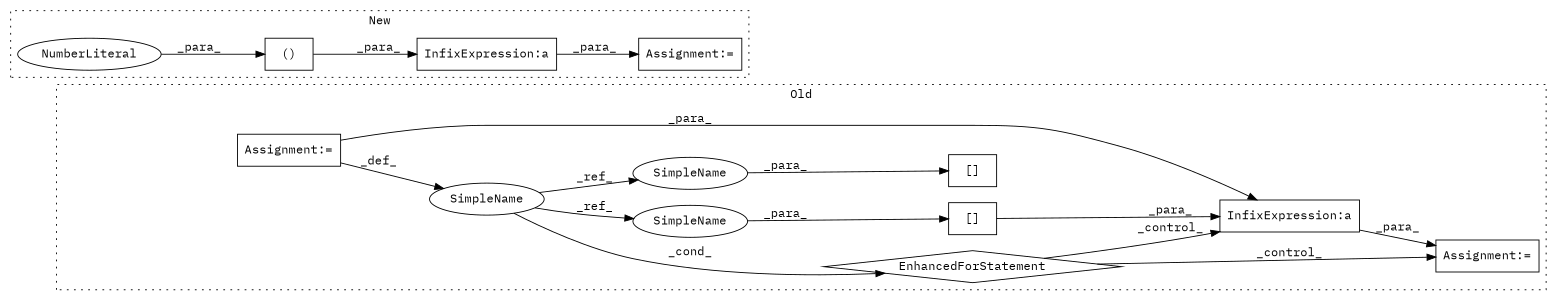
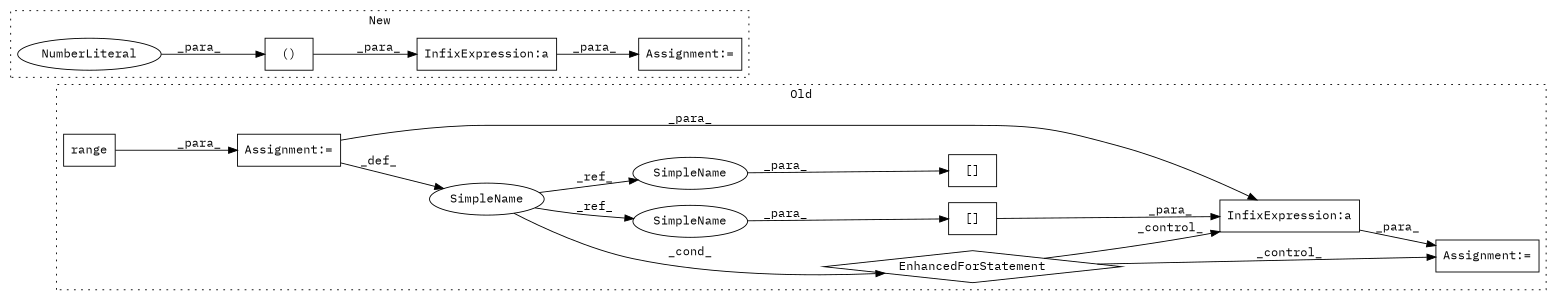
none -> (89, 150)
